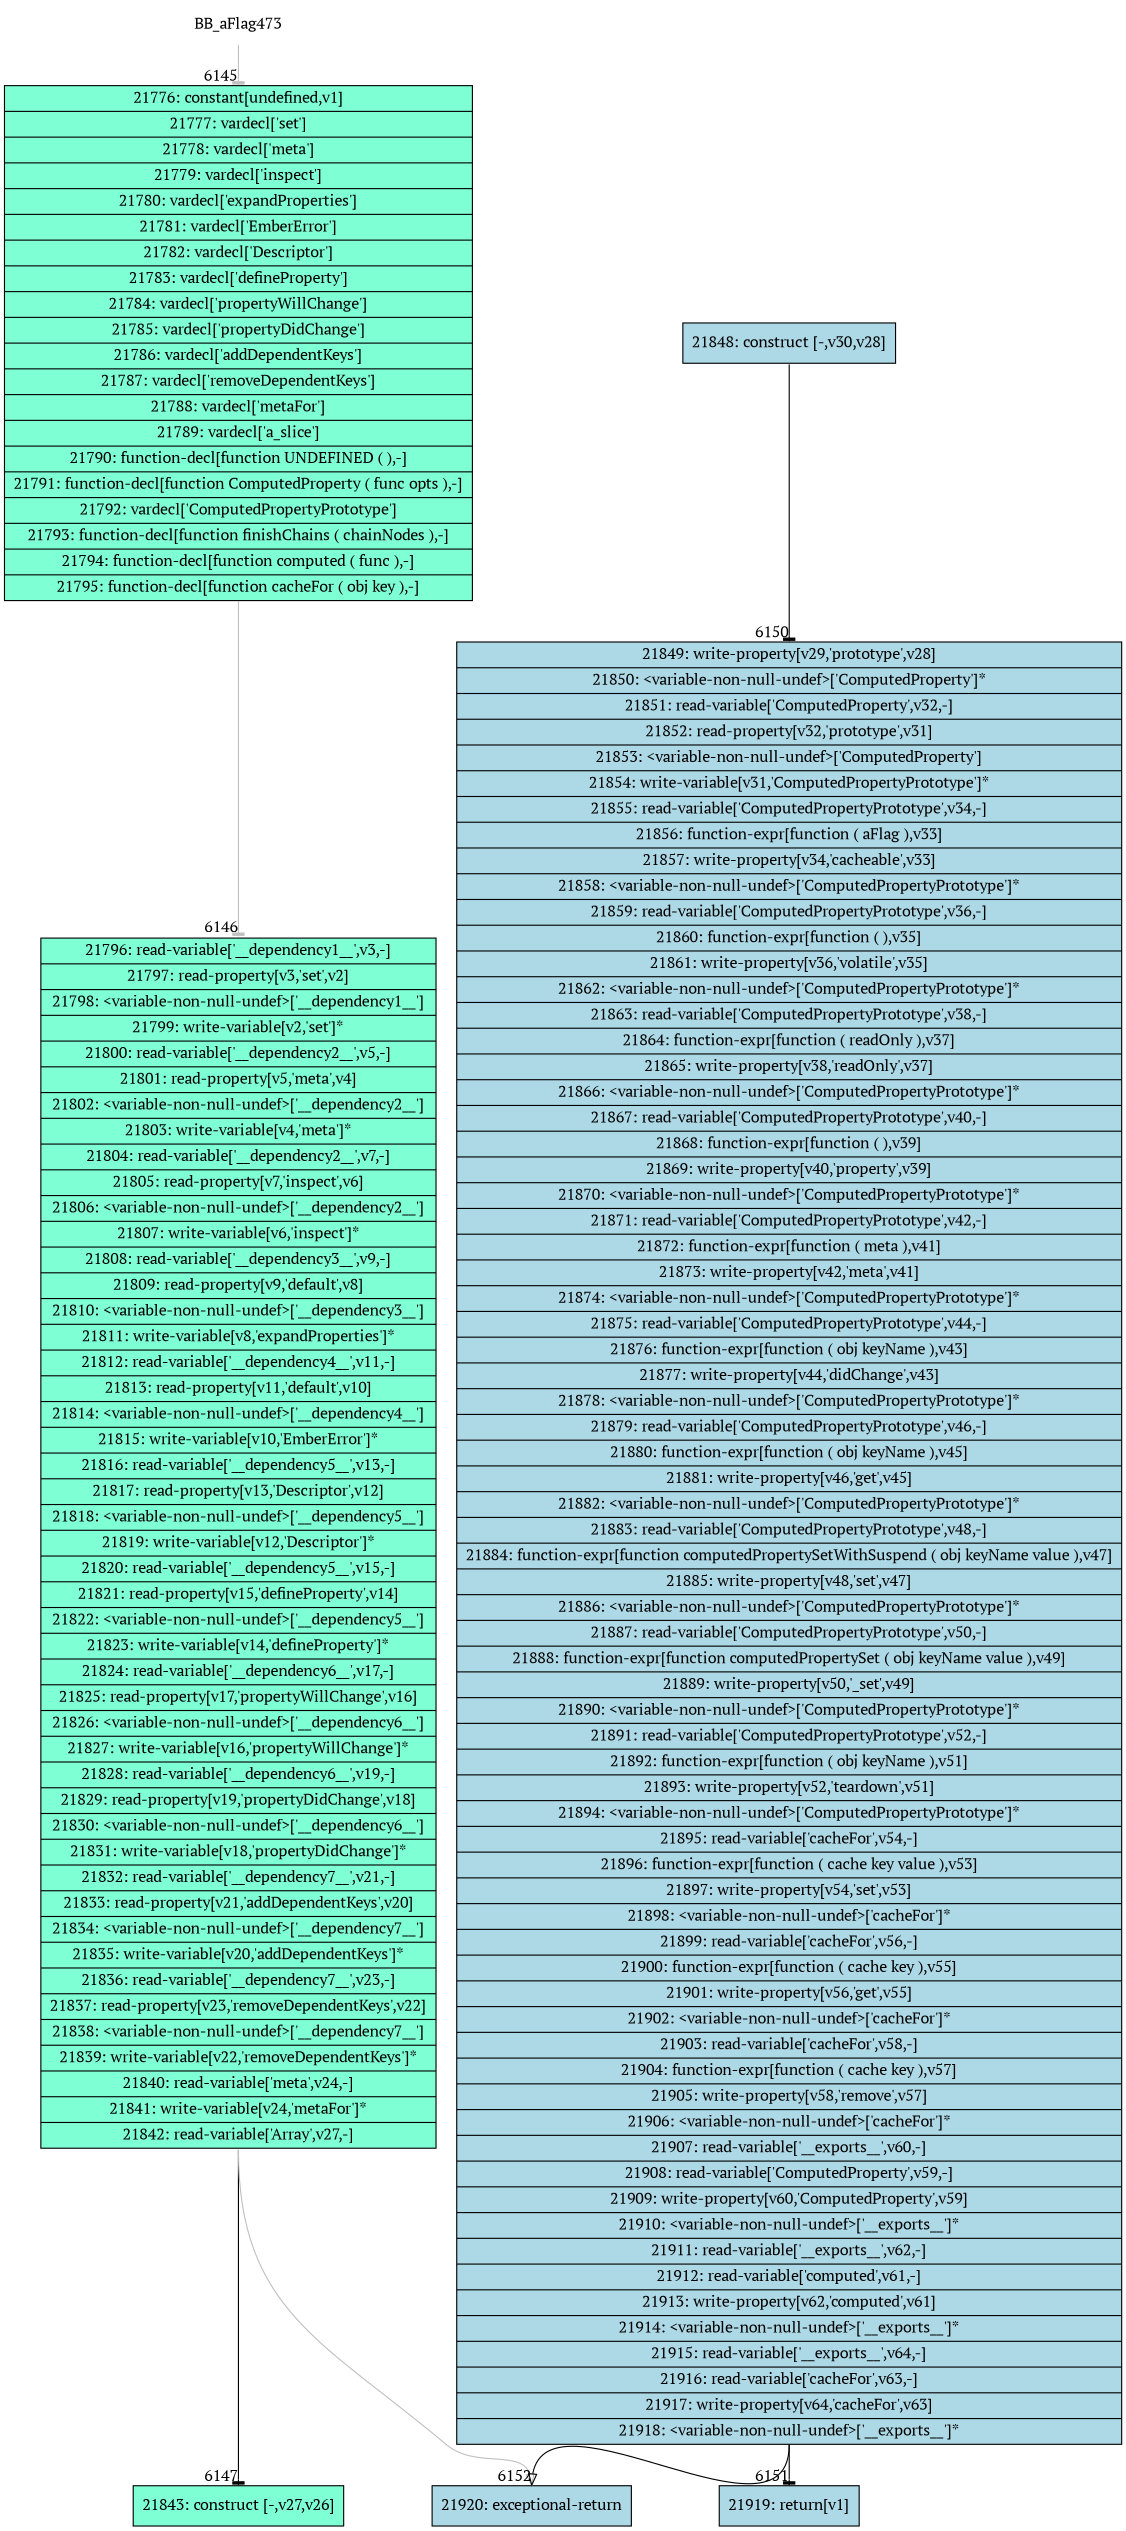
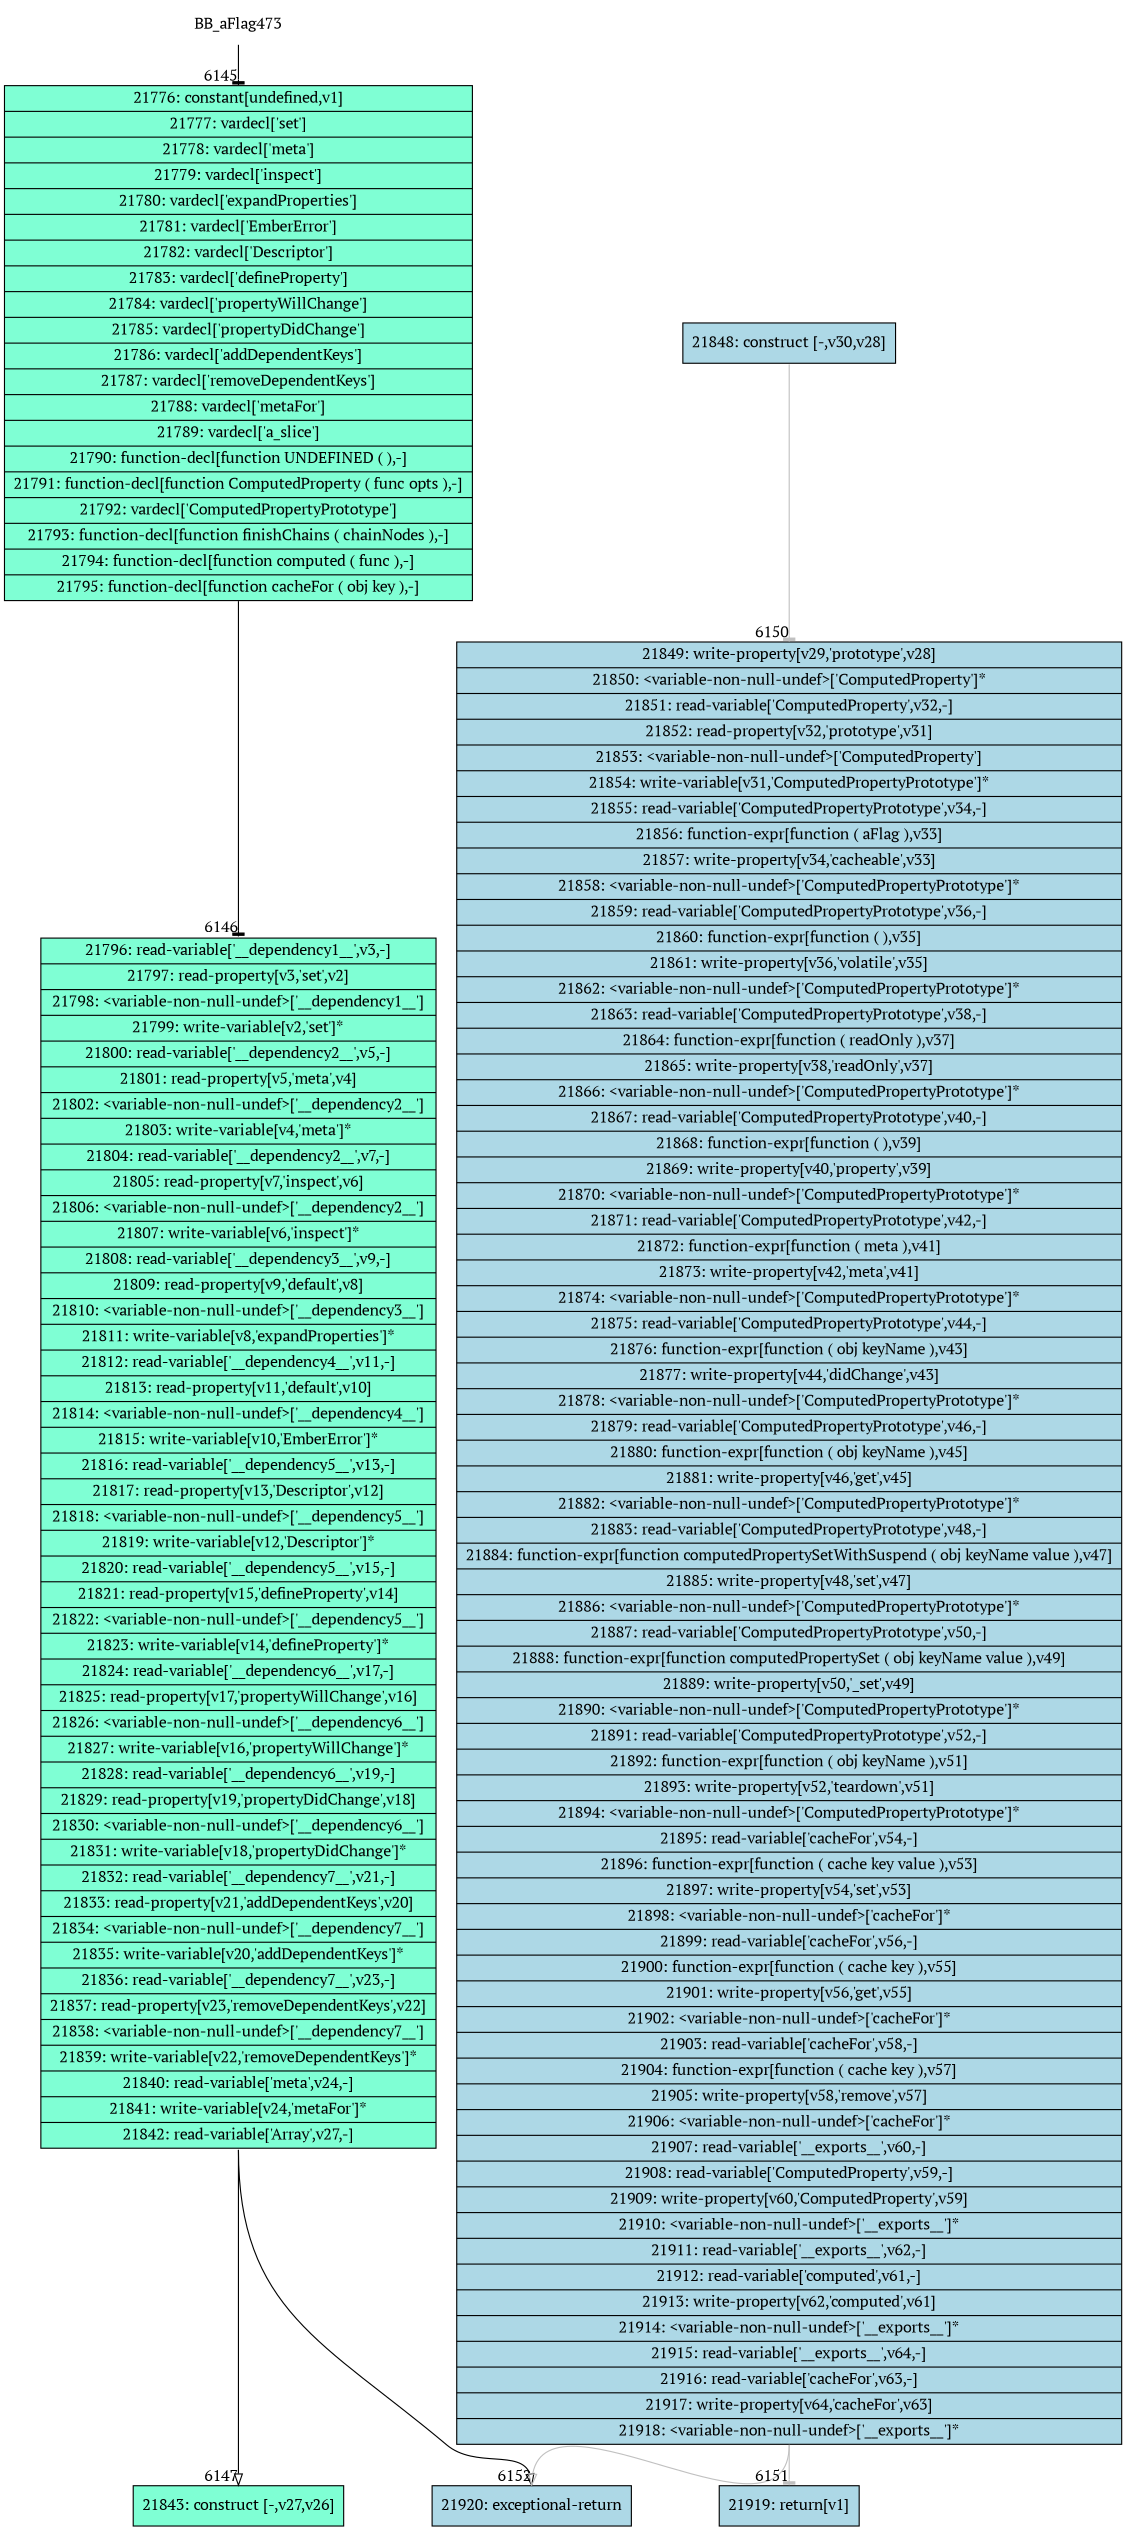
(238, 62) -> (238, 62)
(789, 500) -> (789, 500)
(238, 766) -> (238, 766)
(238, 2315) -> (238, 2312)
(334, 2355) -> (334, 2355)
(789, 2466) -> (789, 2466)
(666, 2467) -> (666, 2467)
